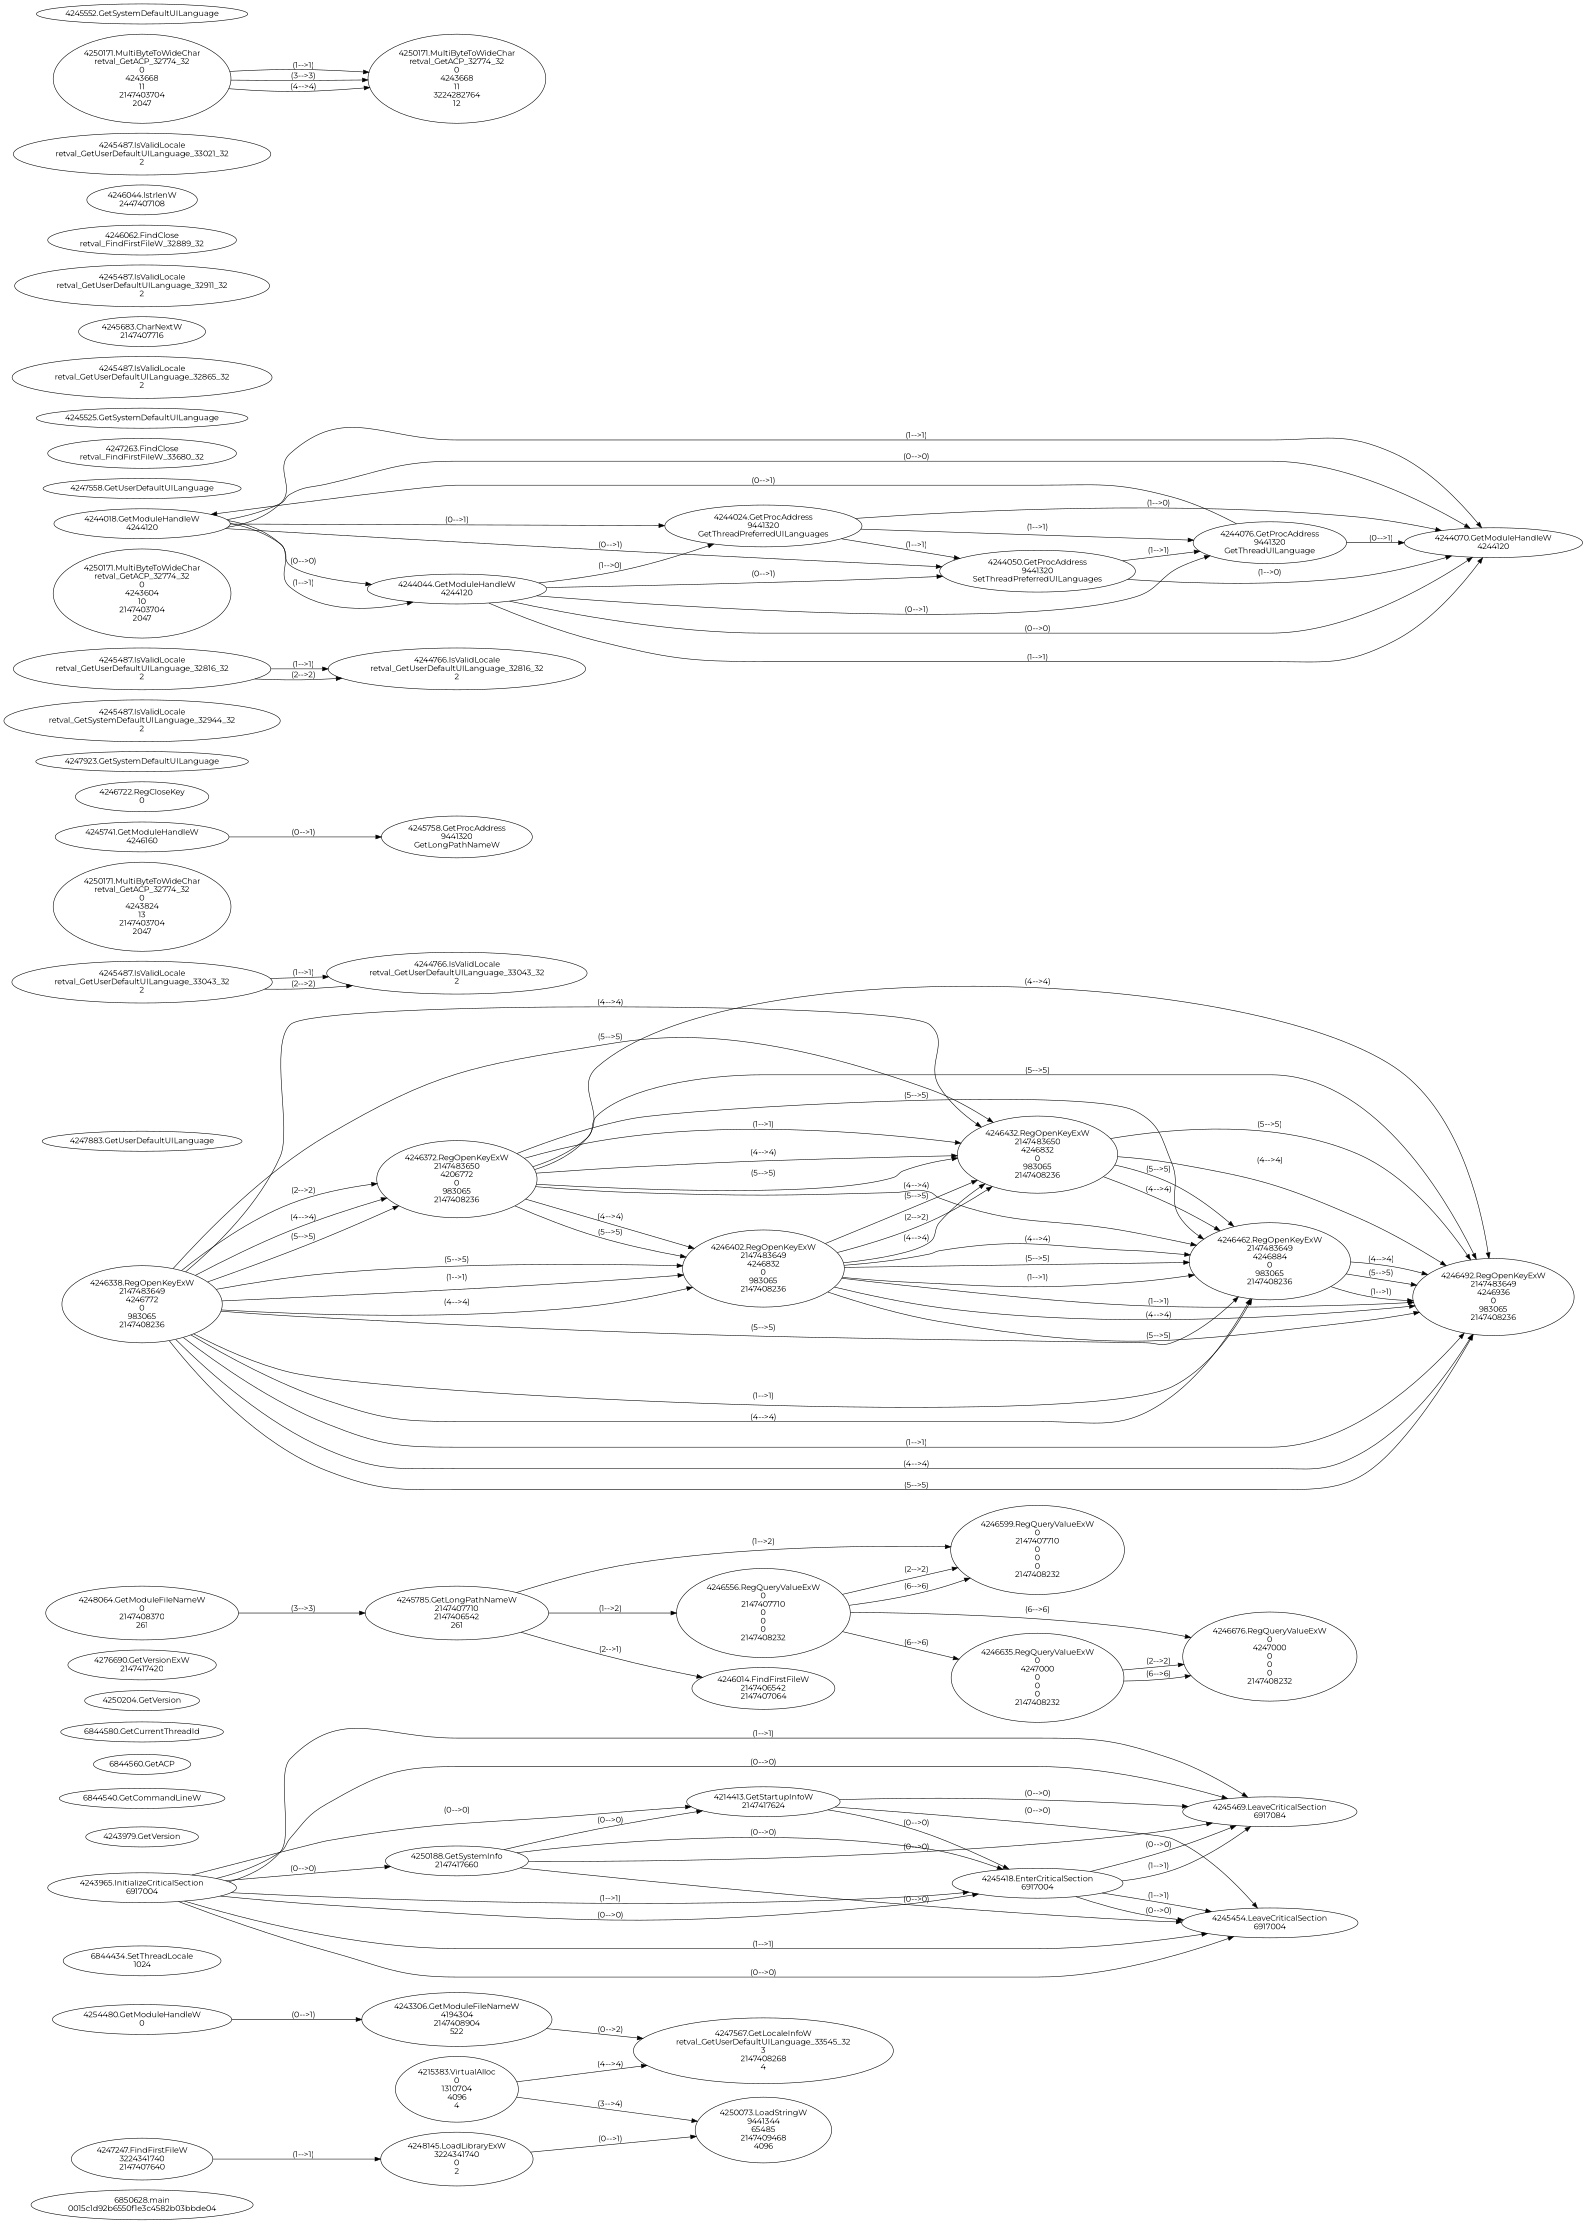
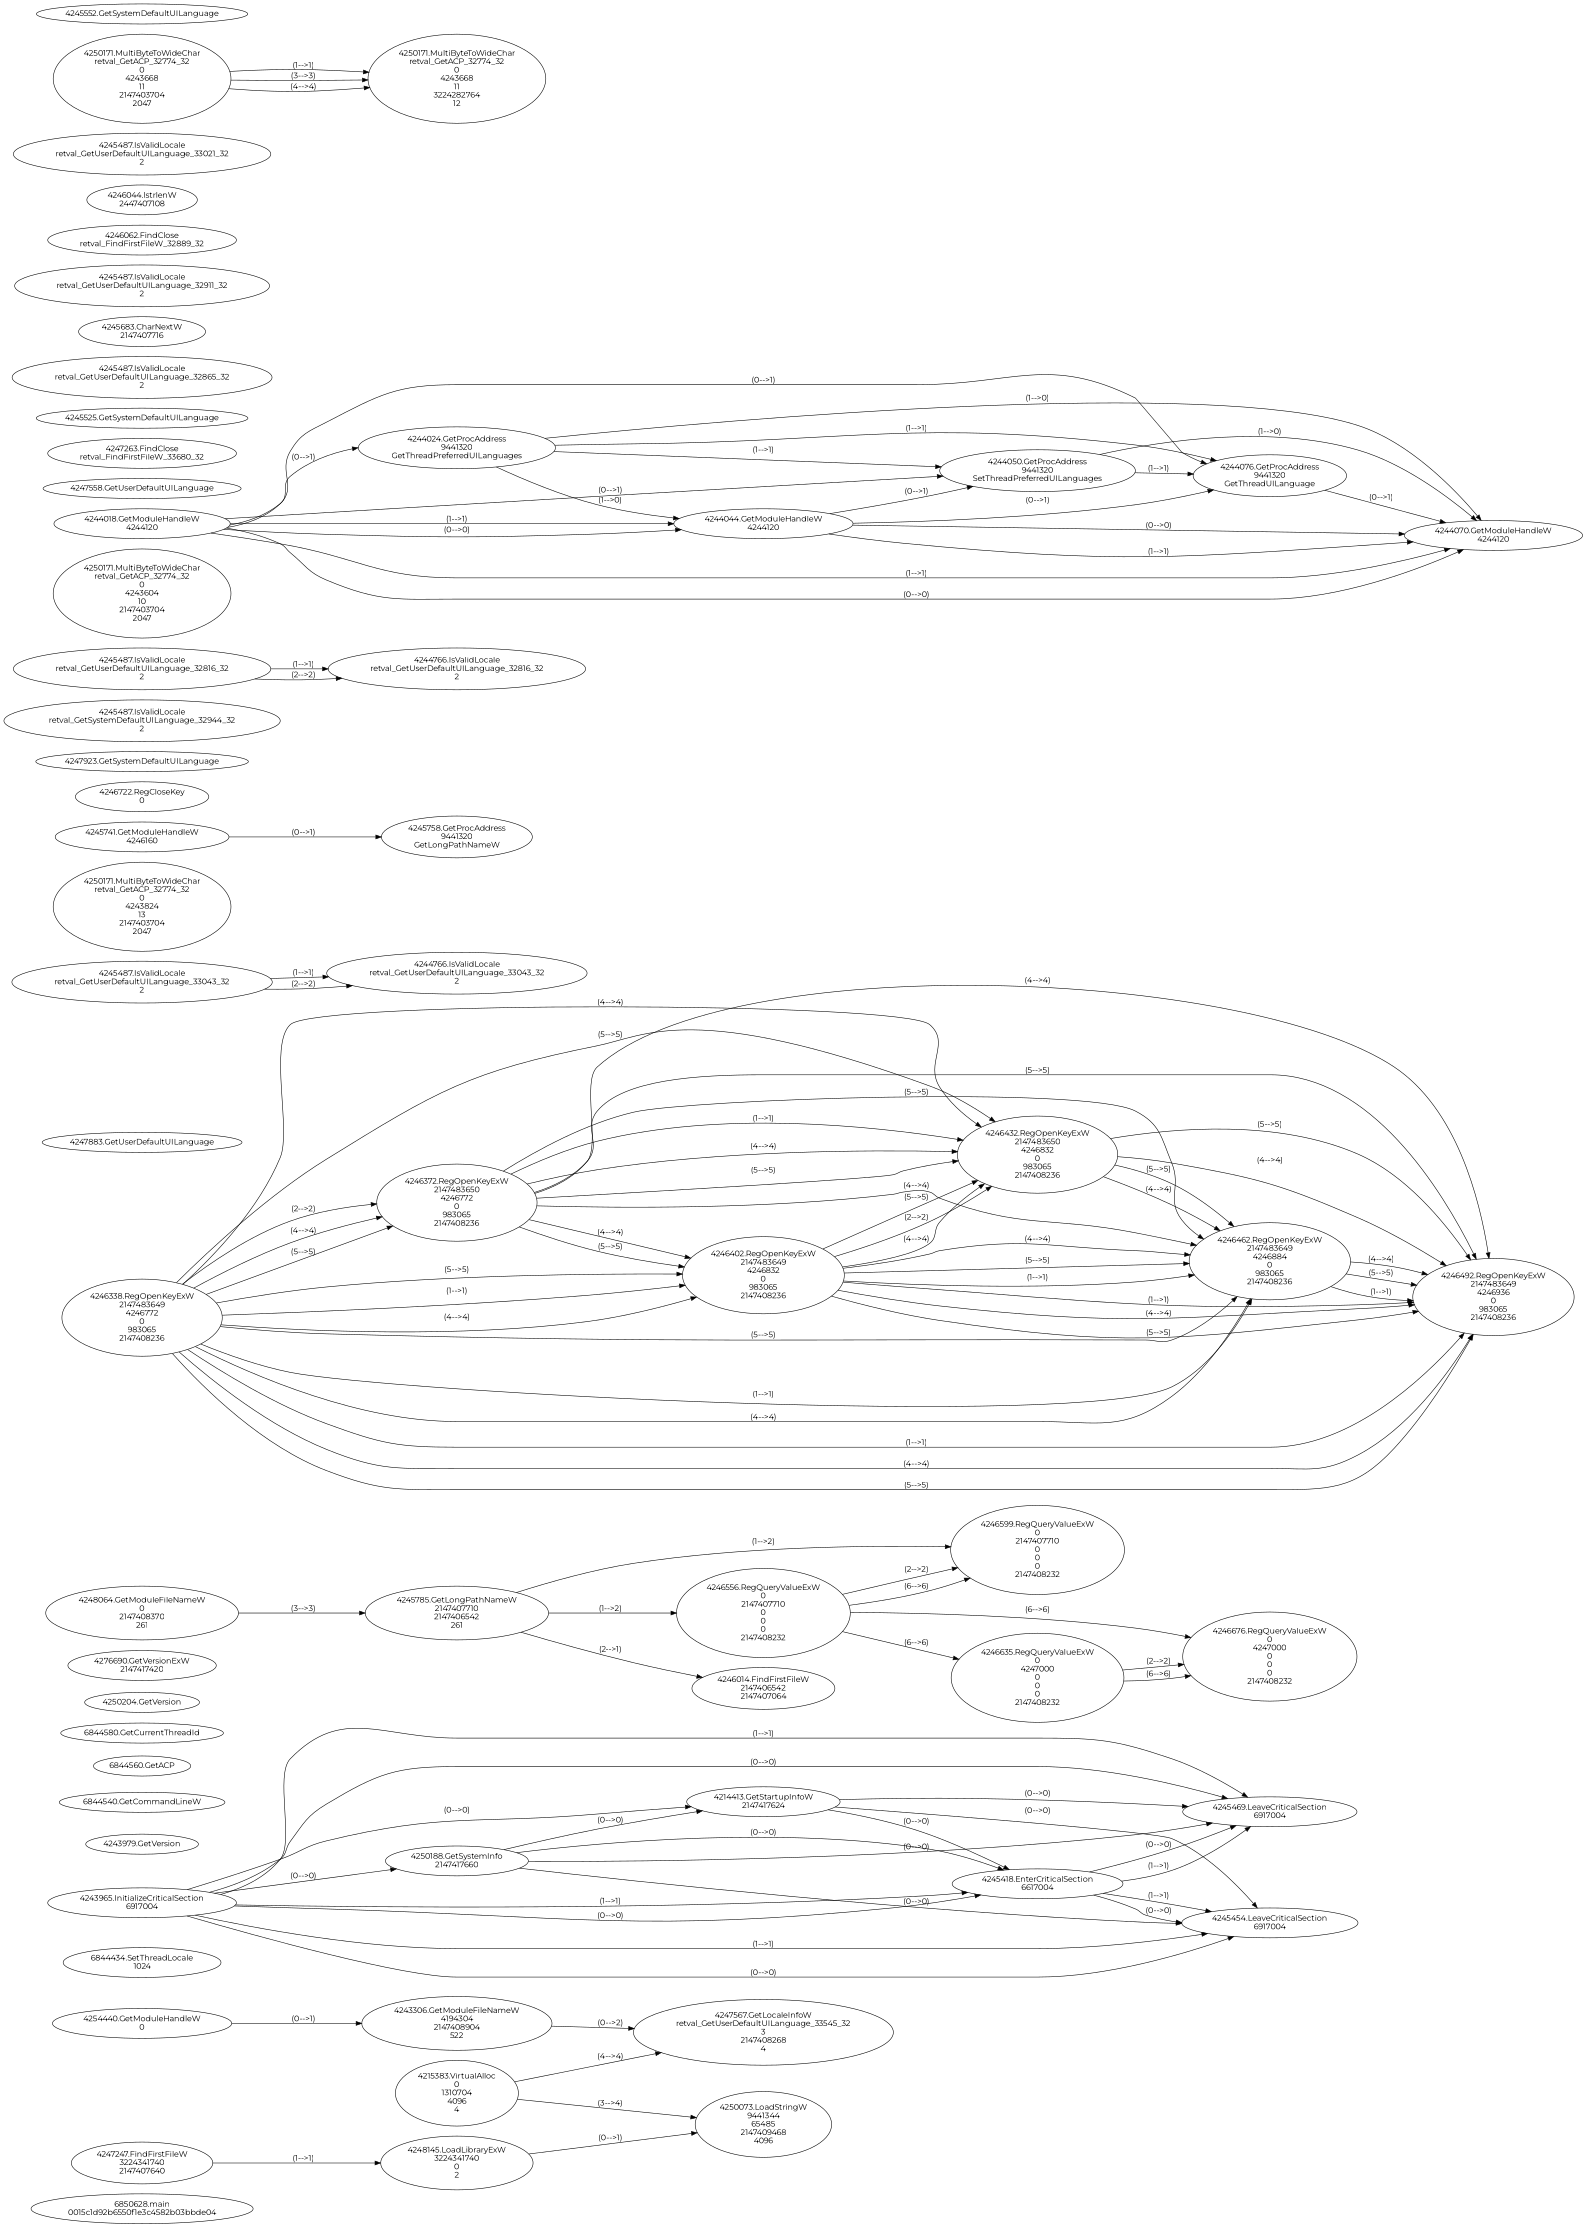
(729, 485) -> (695, 385)
(625, 570) -> (583, 501)
(457, 1179) -> (457, 1203)
(1270, 1812) -> (1270, 1812)
(1038, 1883) -> (1038, 1884)
(142, 2020) -> (142, 2023)
